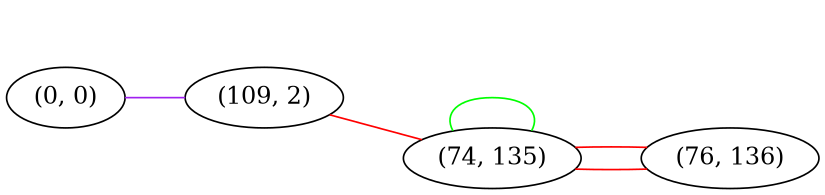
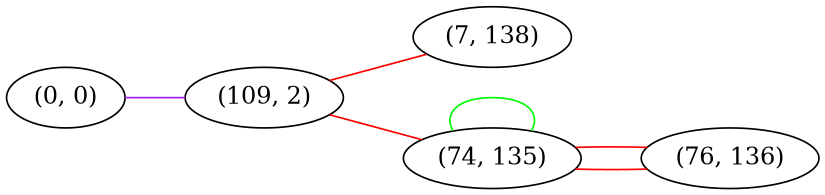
none -> (492, 37)
